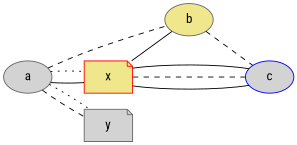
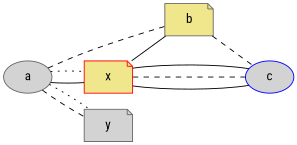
(189, 20) -> (189, 20)
